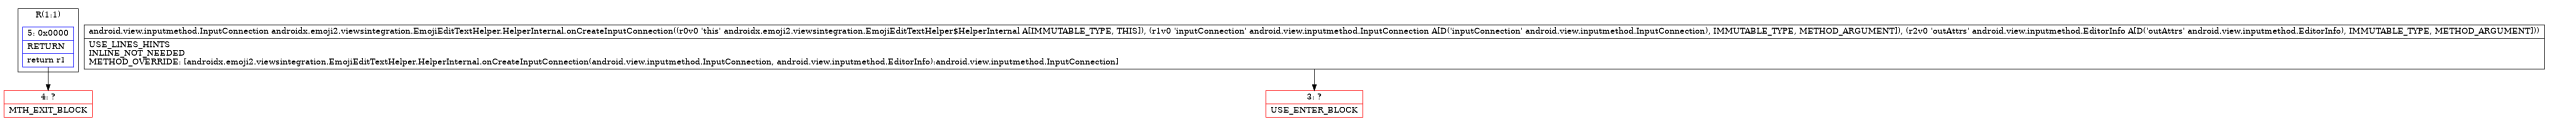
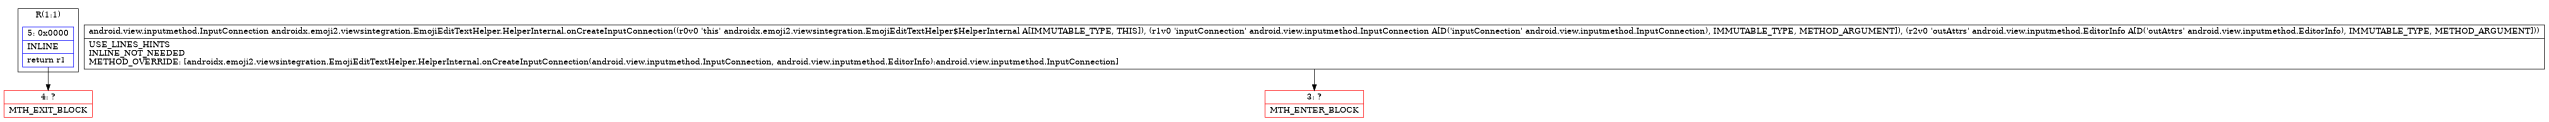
(46, 47) -> (43, 47)
(1314, 110) -> (1314, 110)
